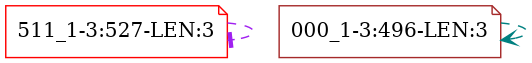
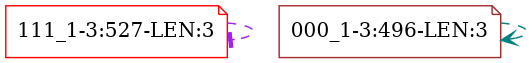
(117, 32) -> (117, 32)
